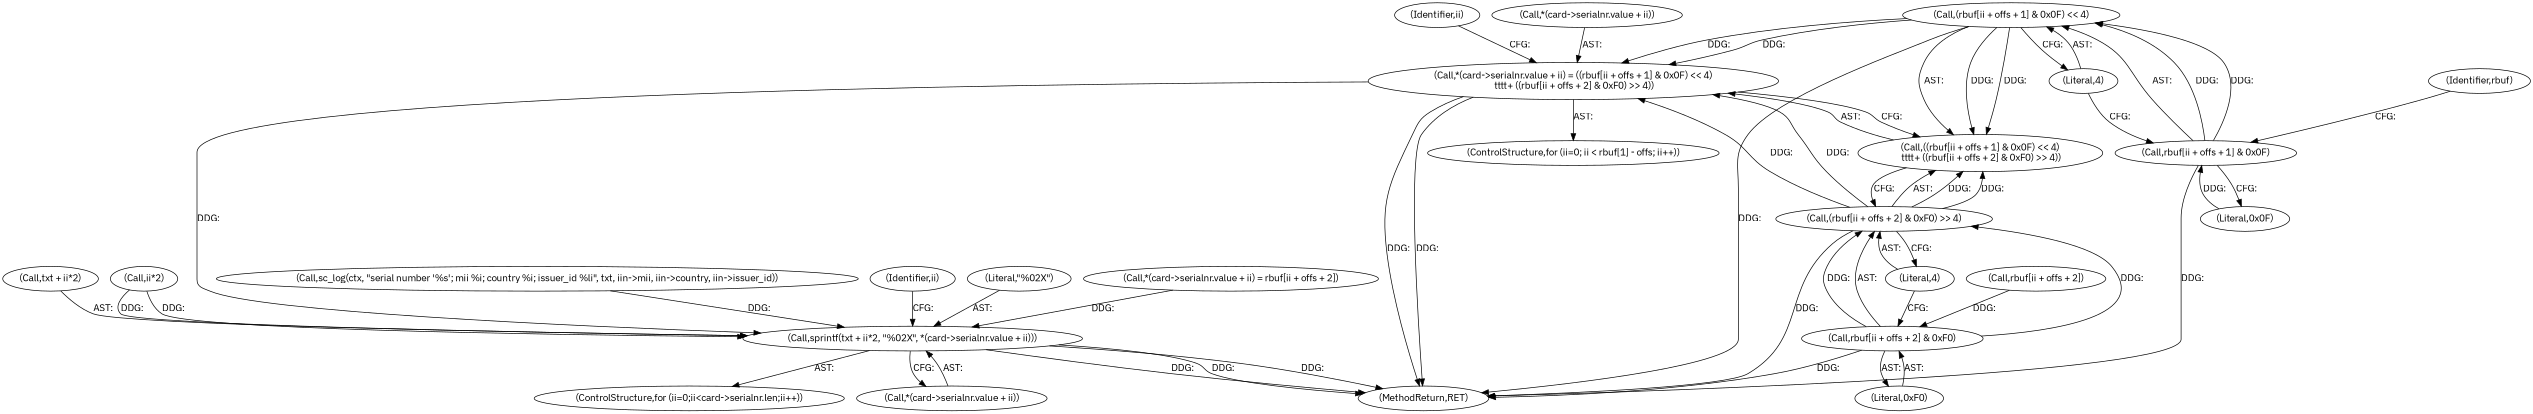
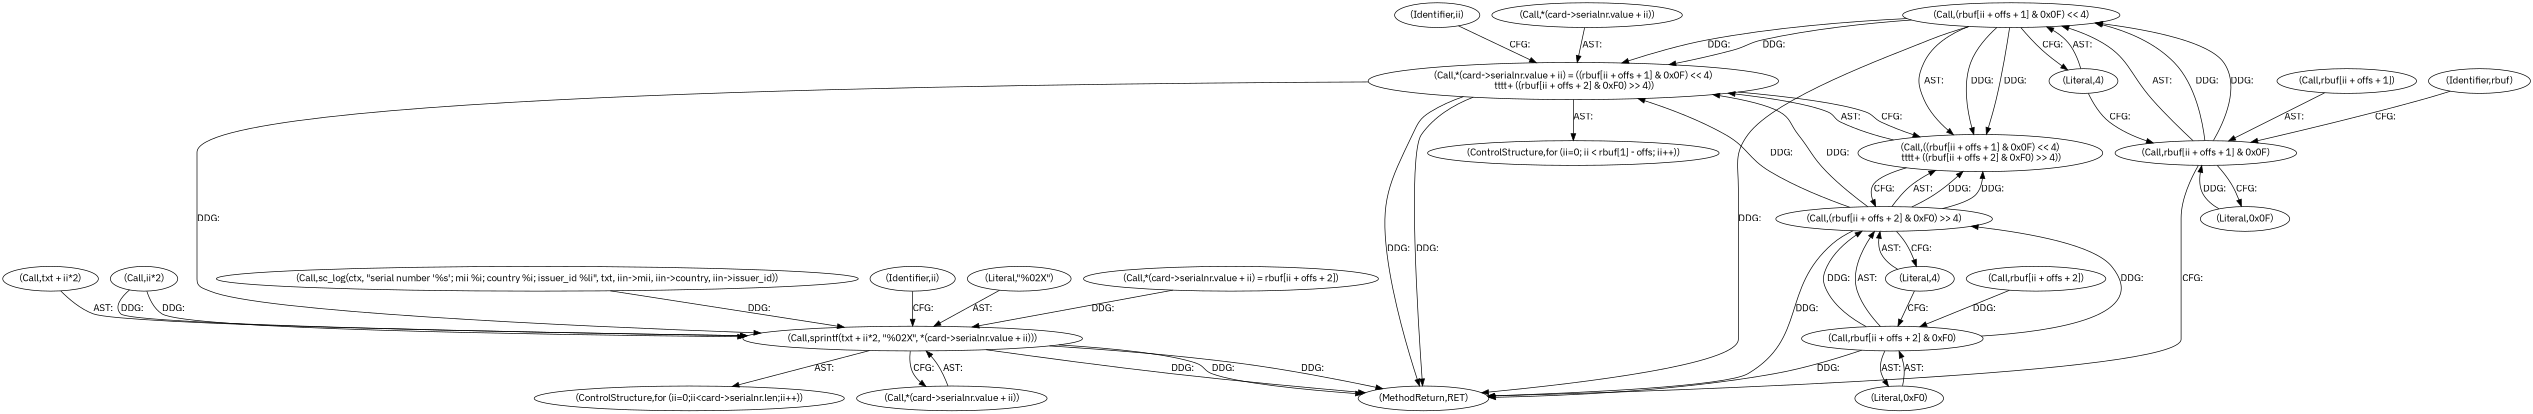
none -> (2347, 81)
(2194, 279) -> (2194, 279)
